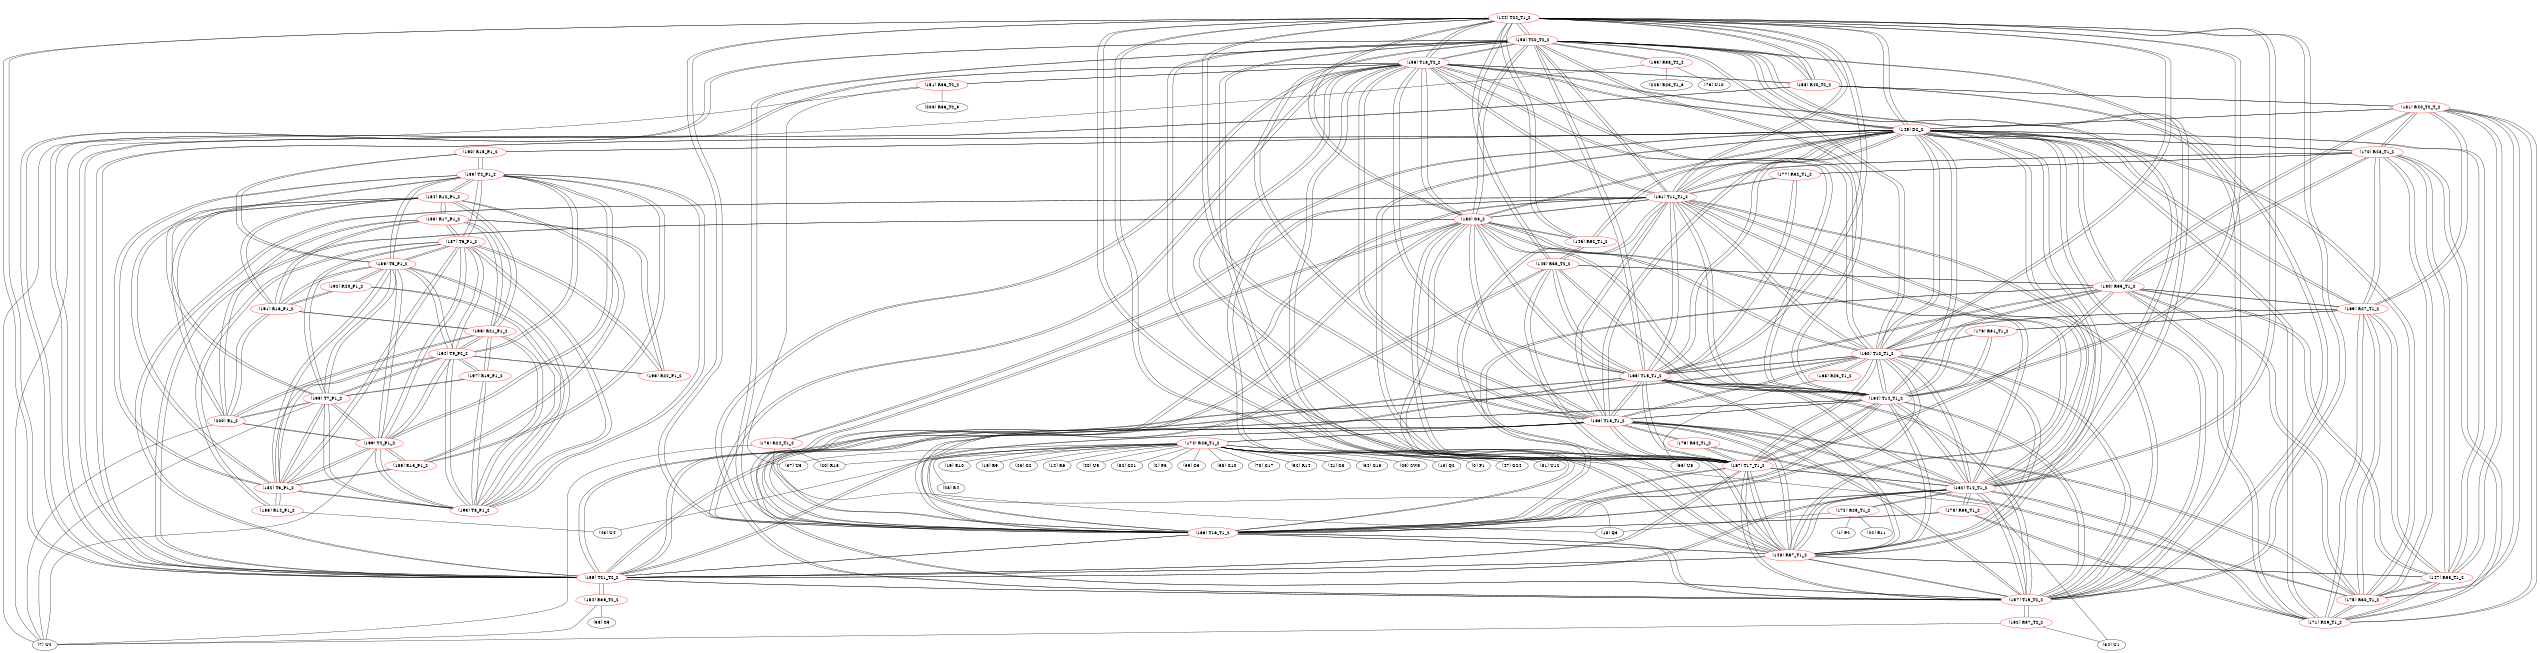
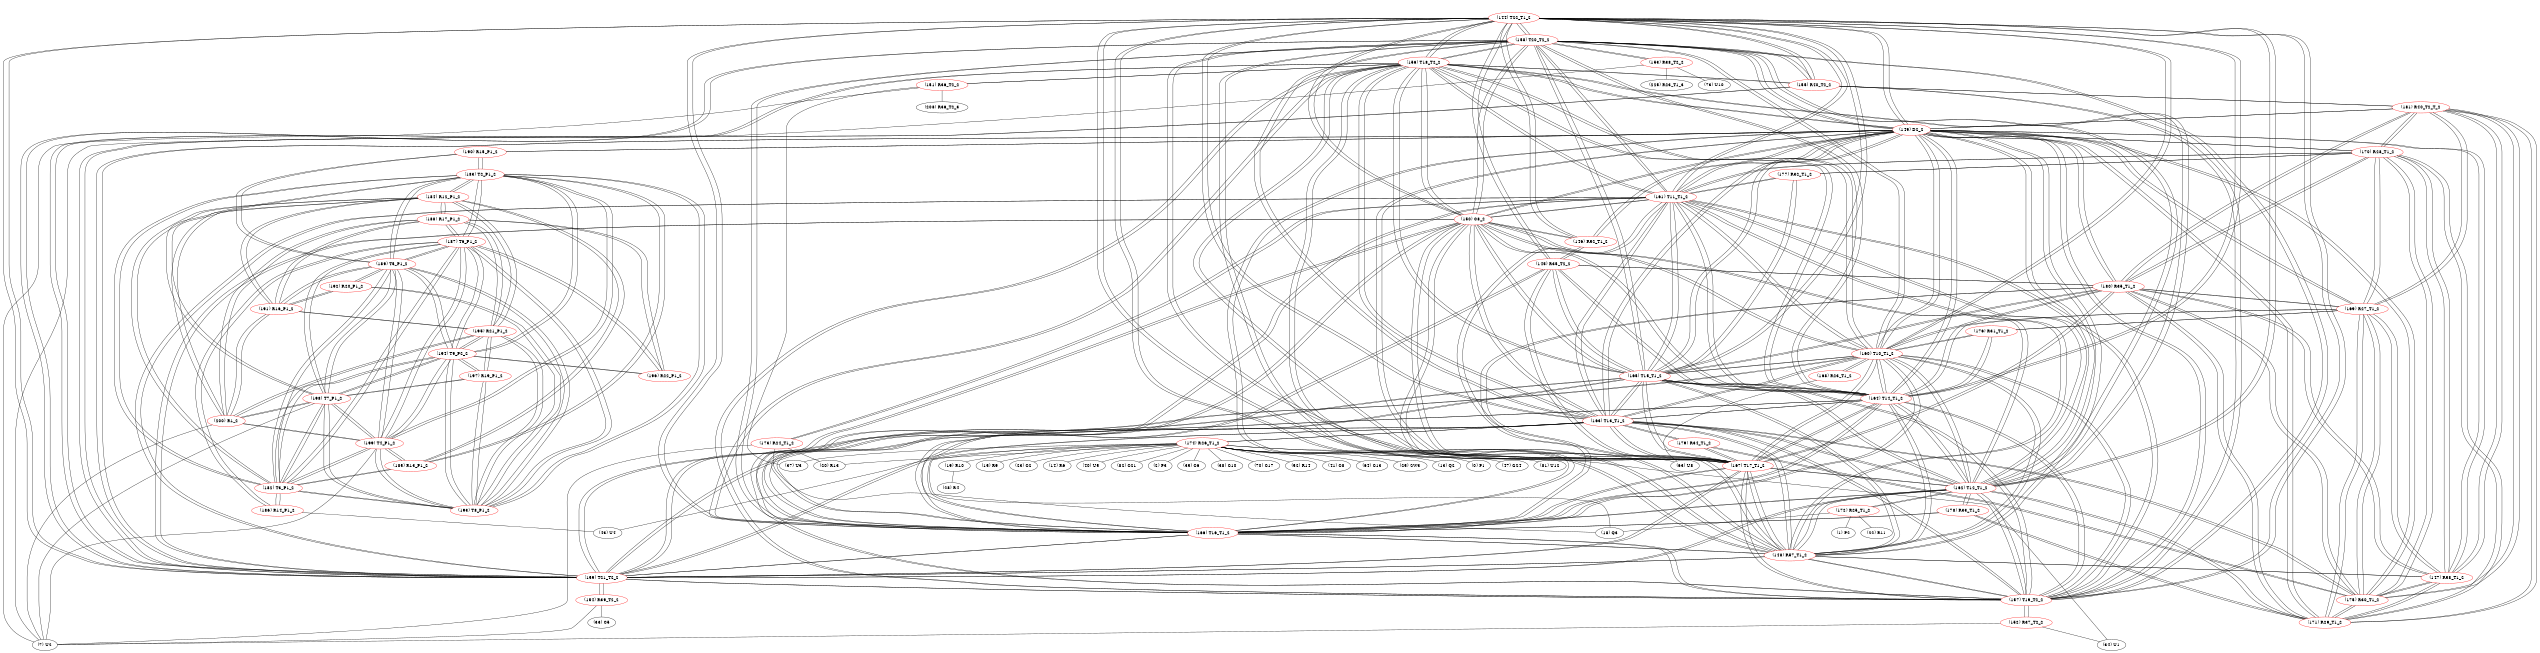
(1042, 449) -> (953, 477)
